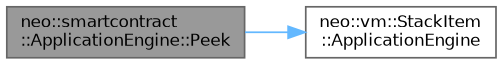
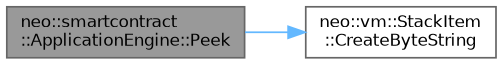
(401, 32) -> (401, 32)
